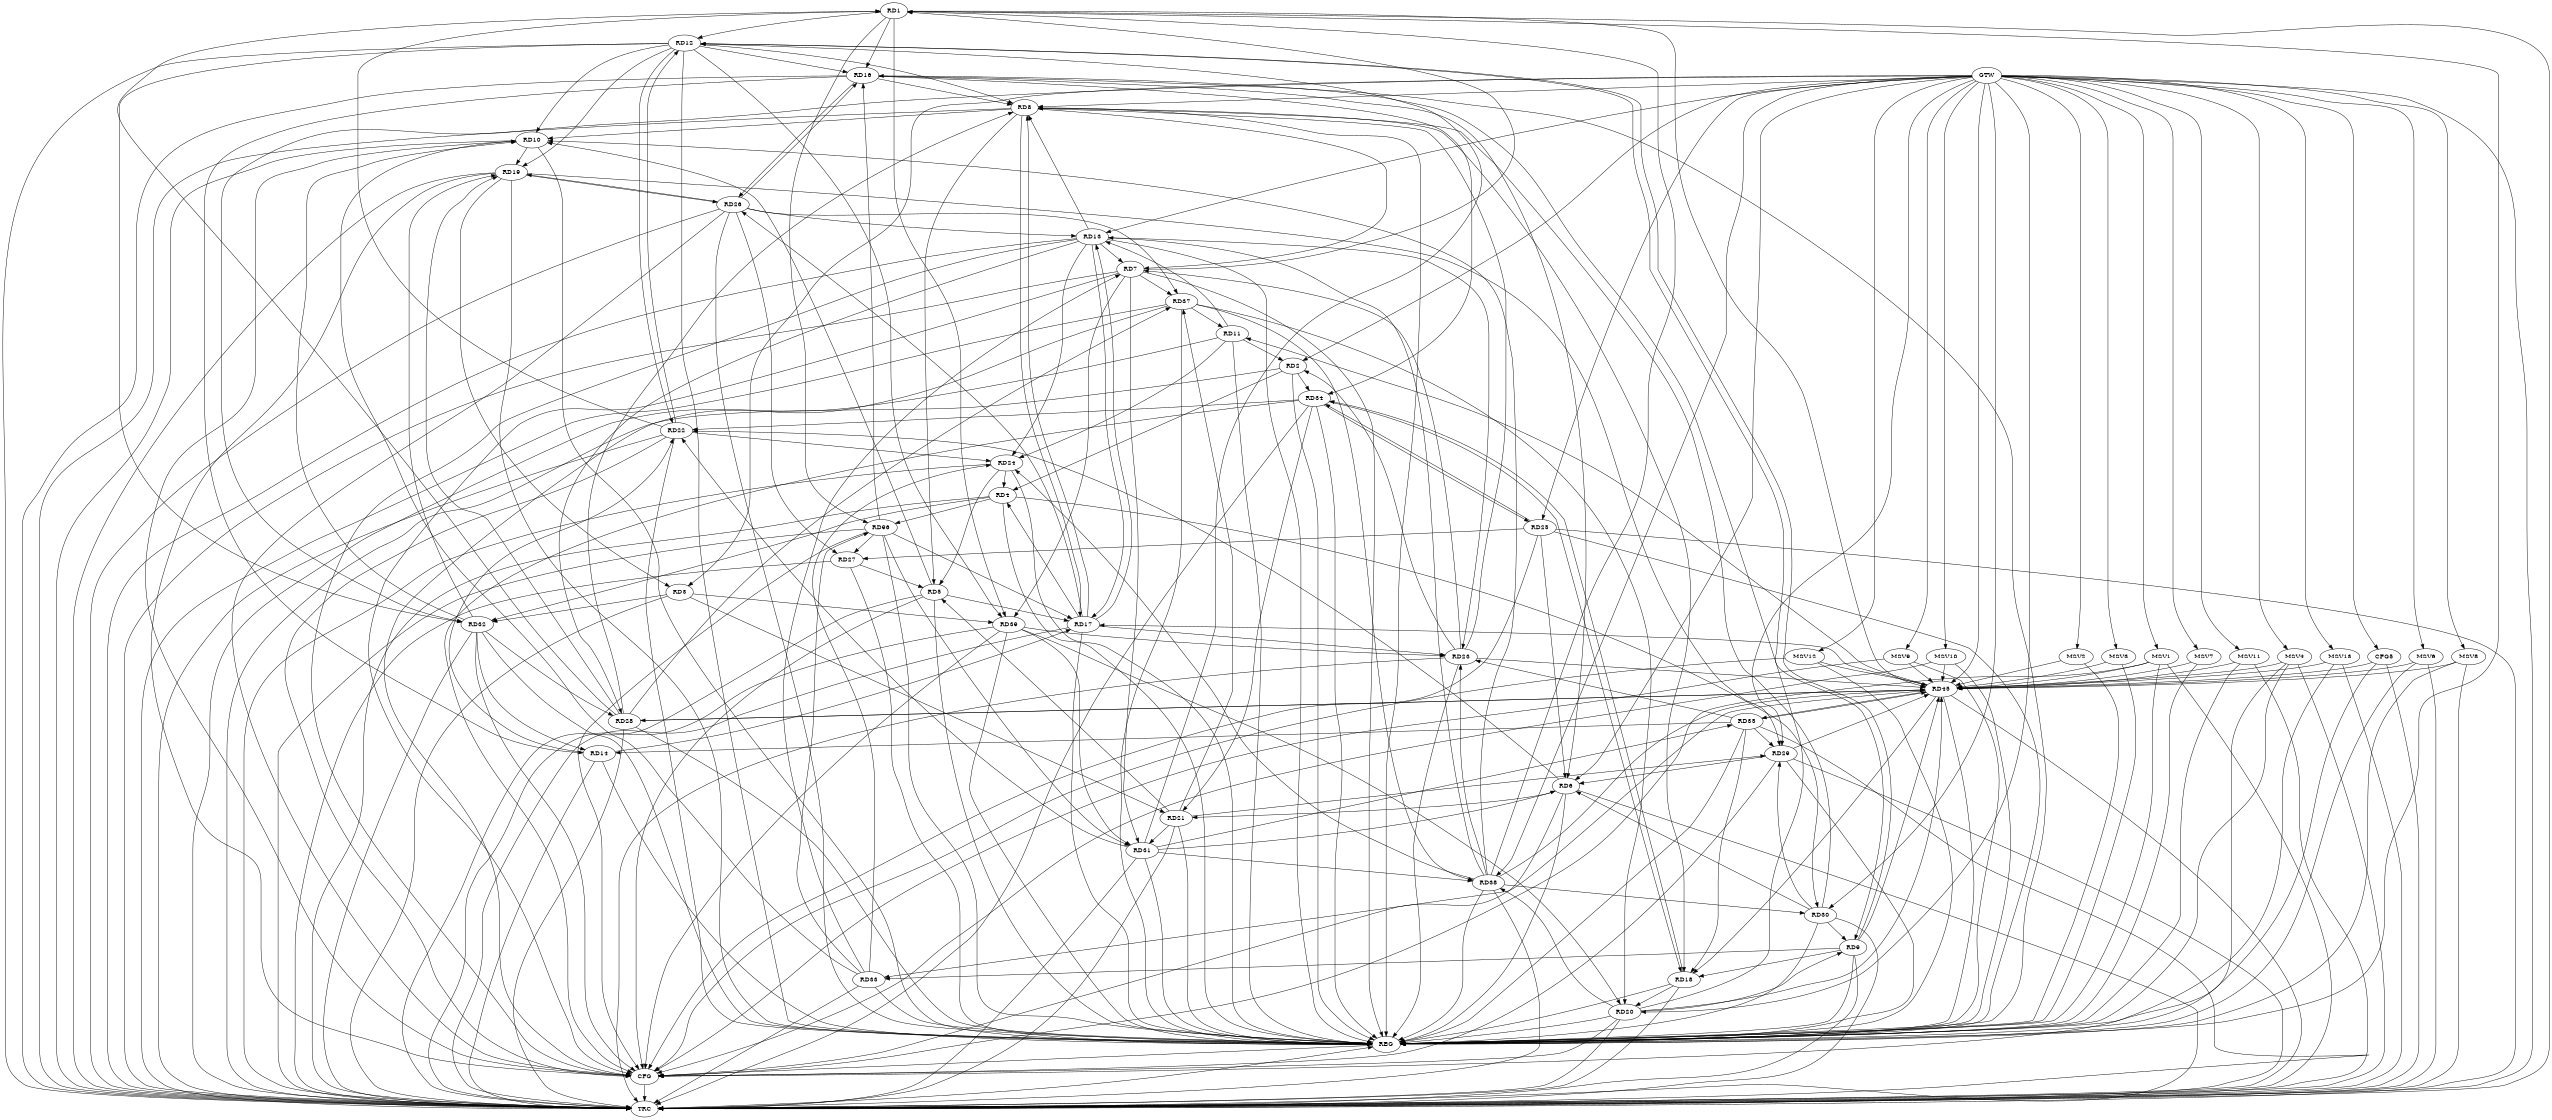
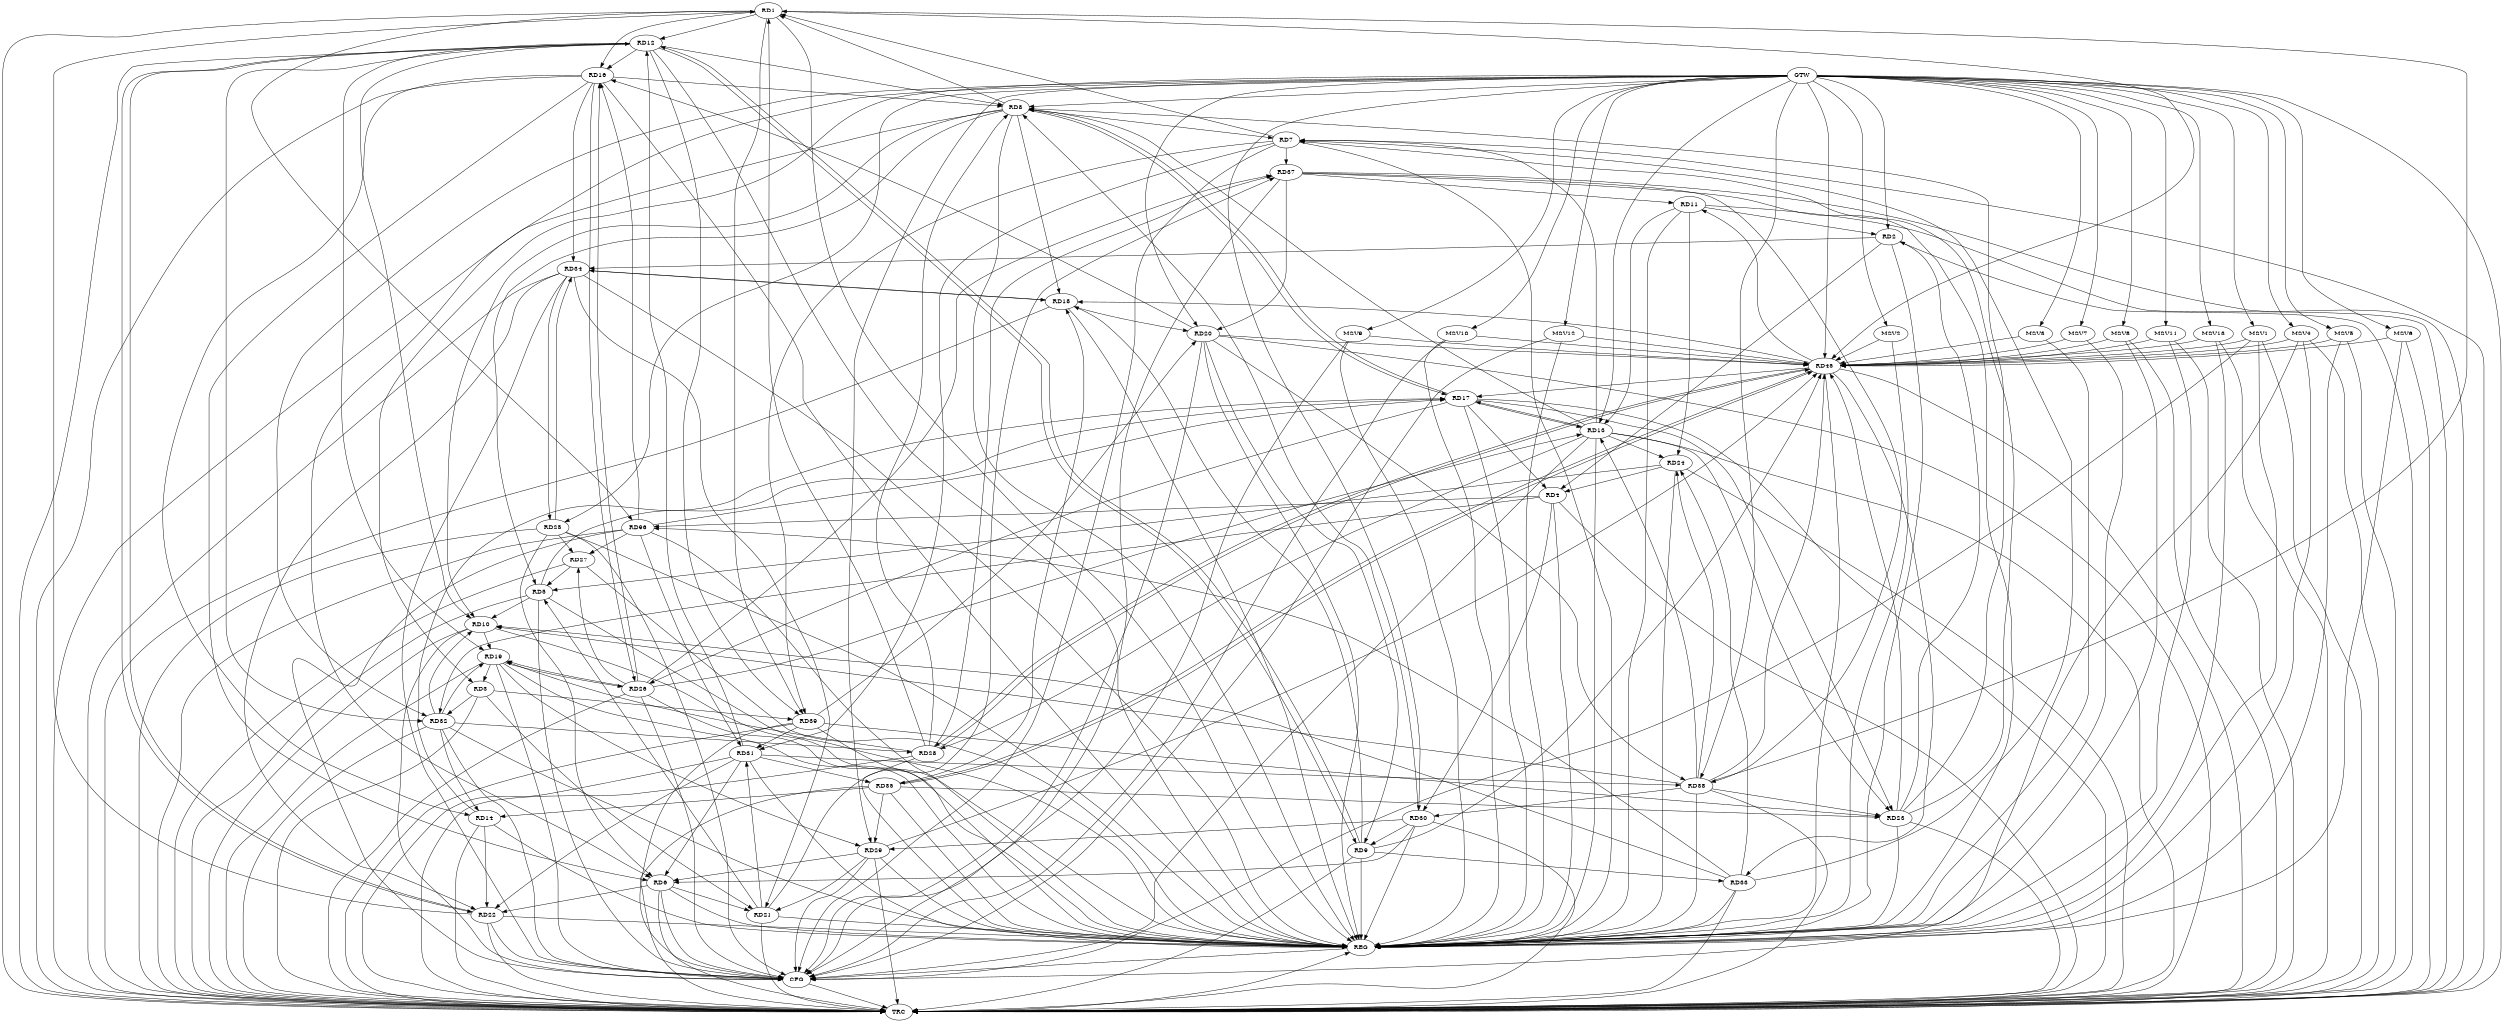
none -> (894, 60)
(839, 447) -> none
(2384, 657) -> (2344, 334)
(1476, 785) -> (826, 888)
